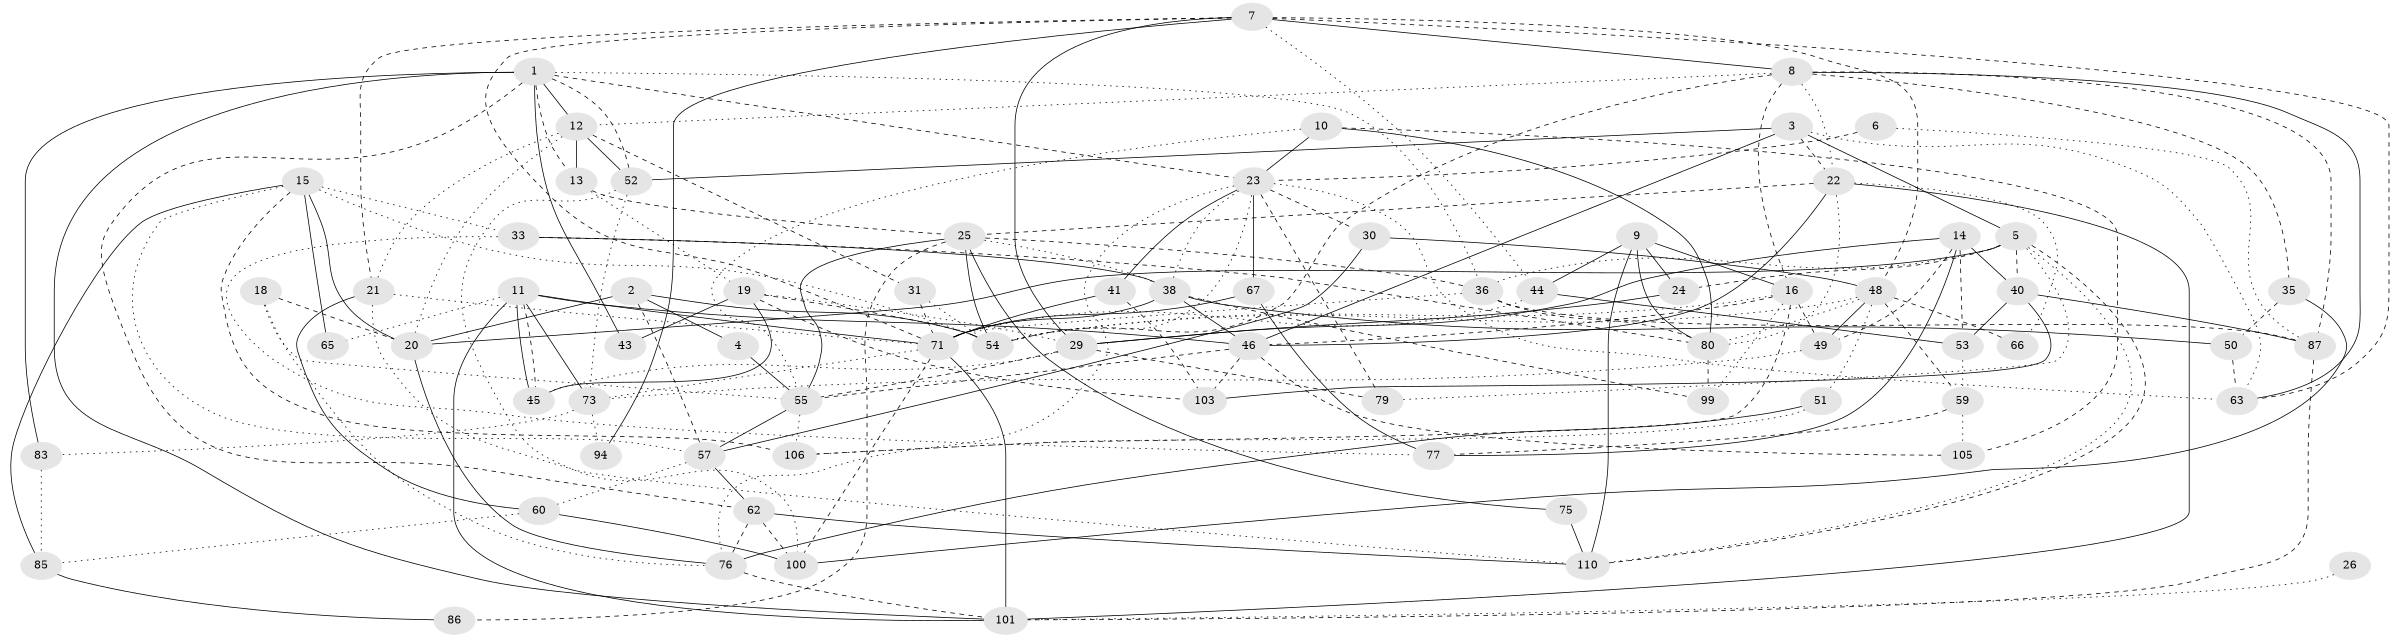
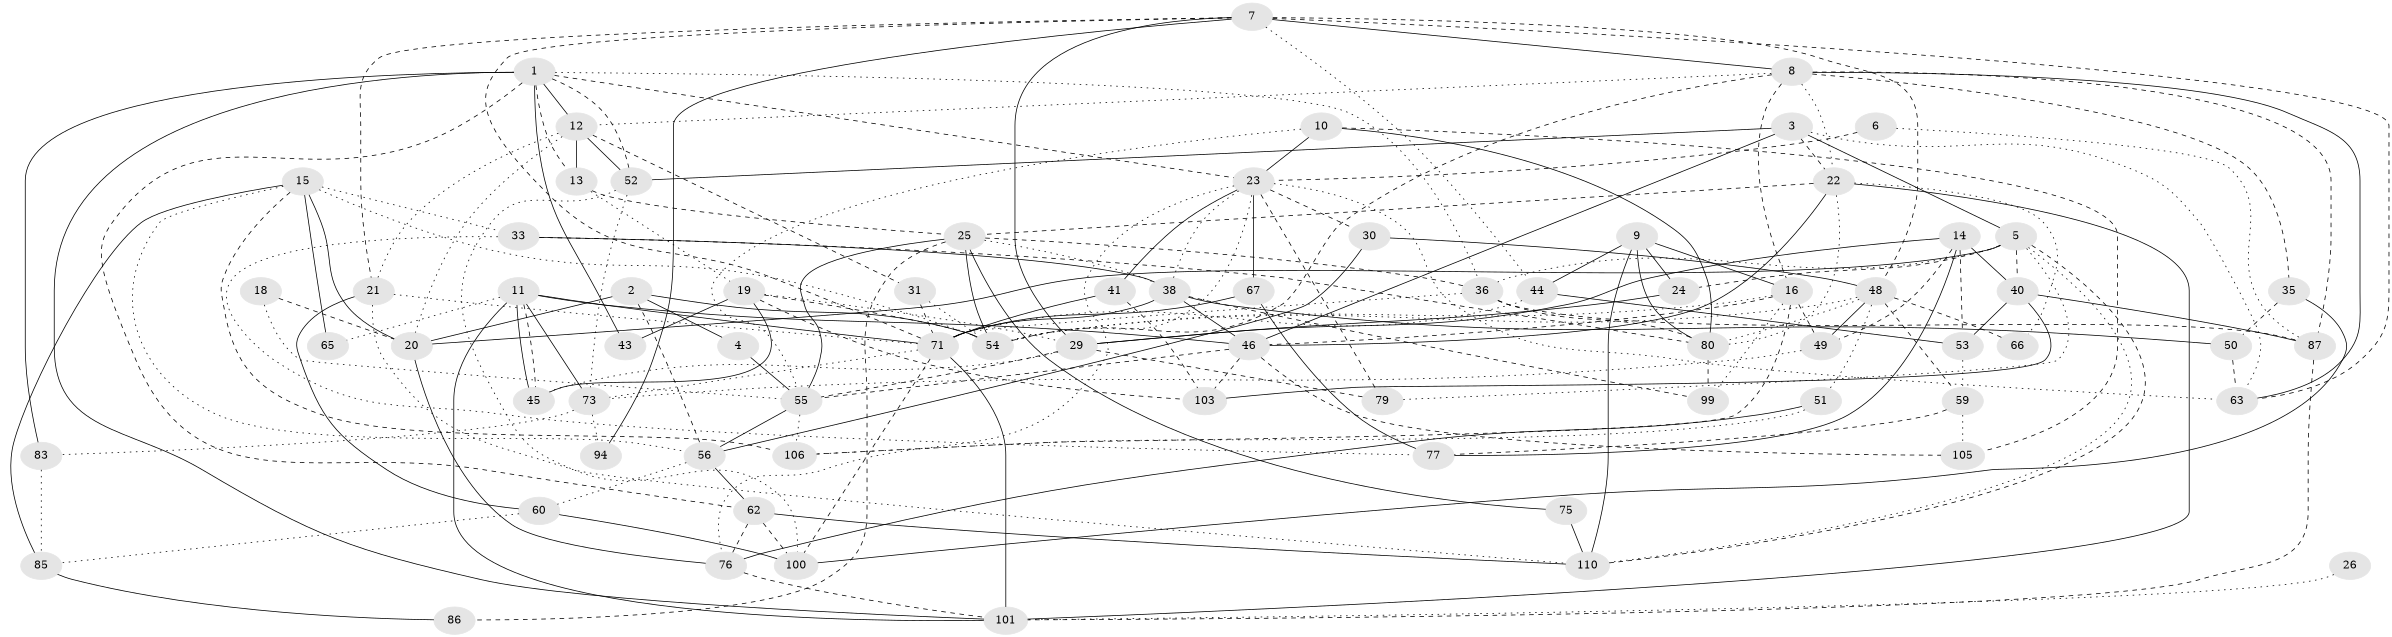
(705, 456) -> (705, 456)
(443, 506) -> none
